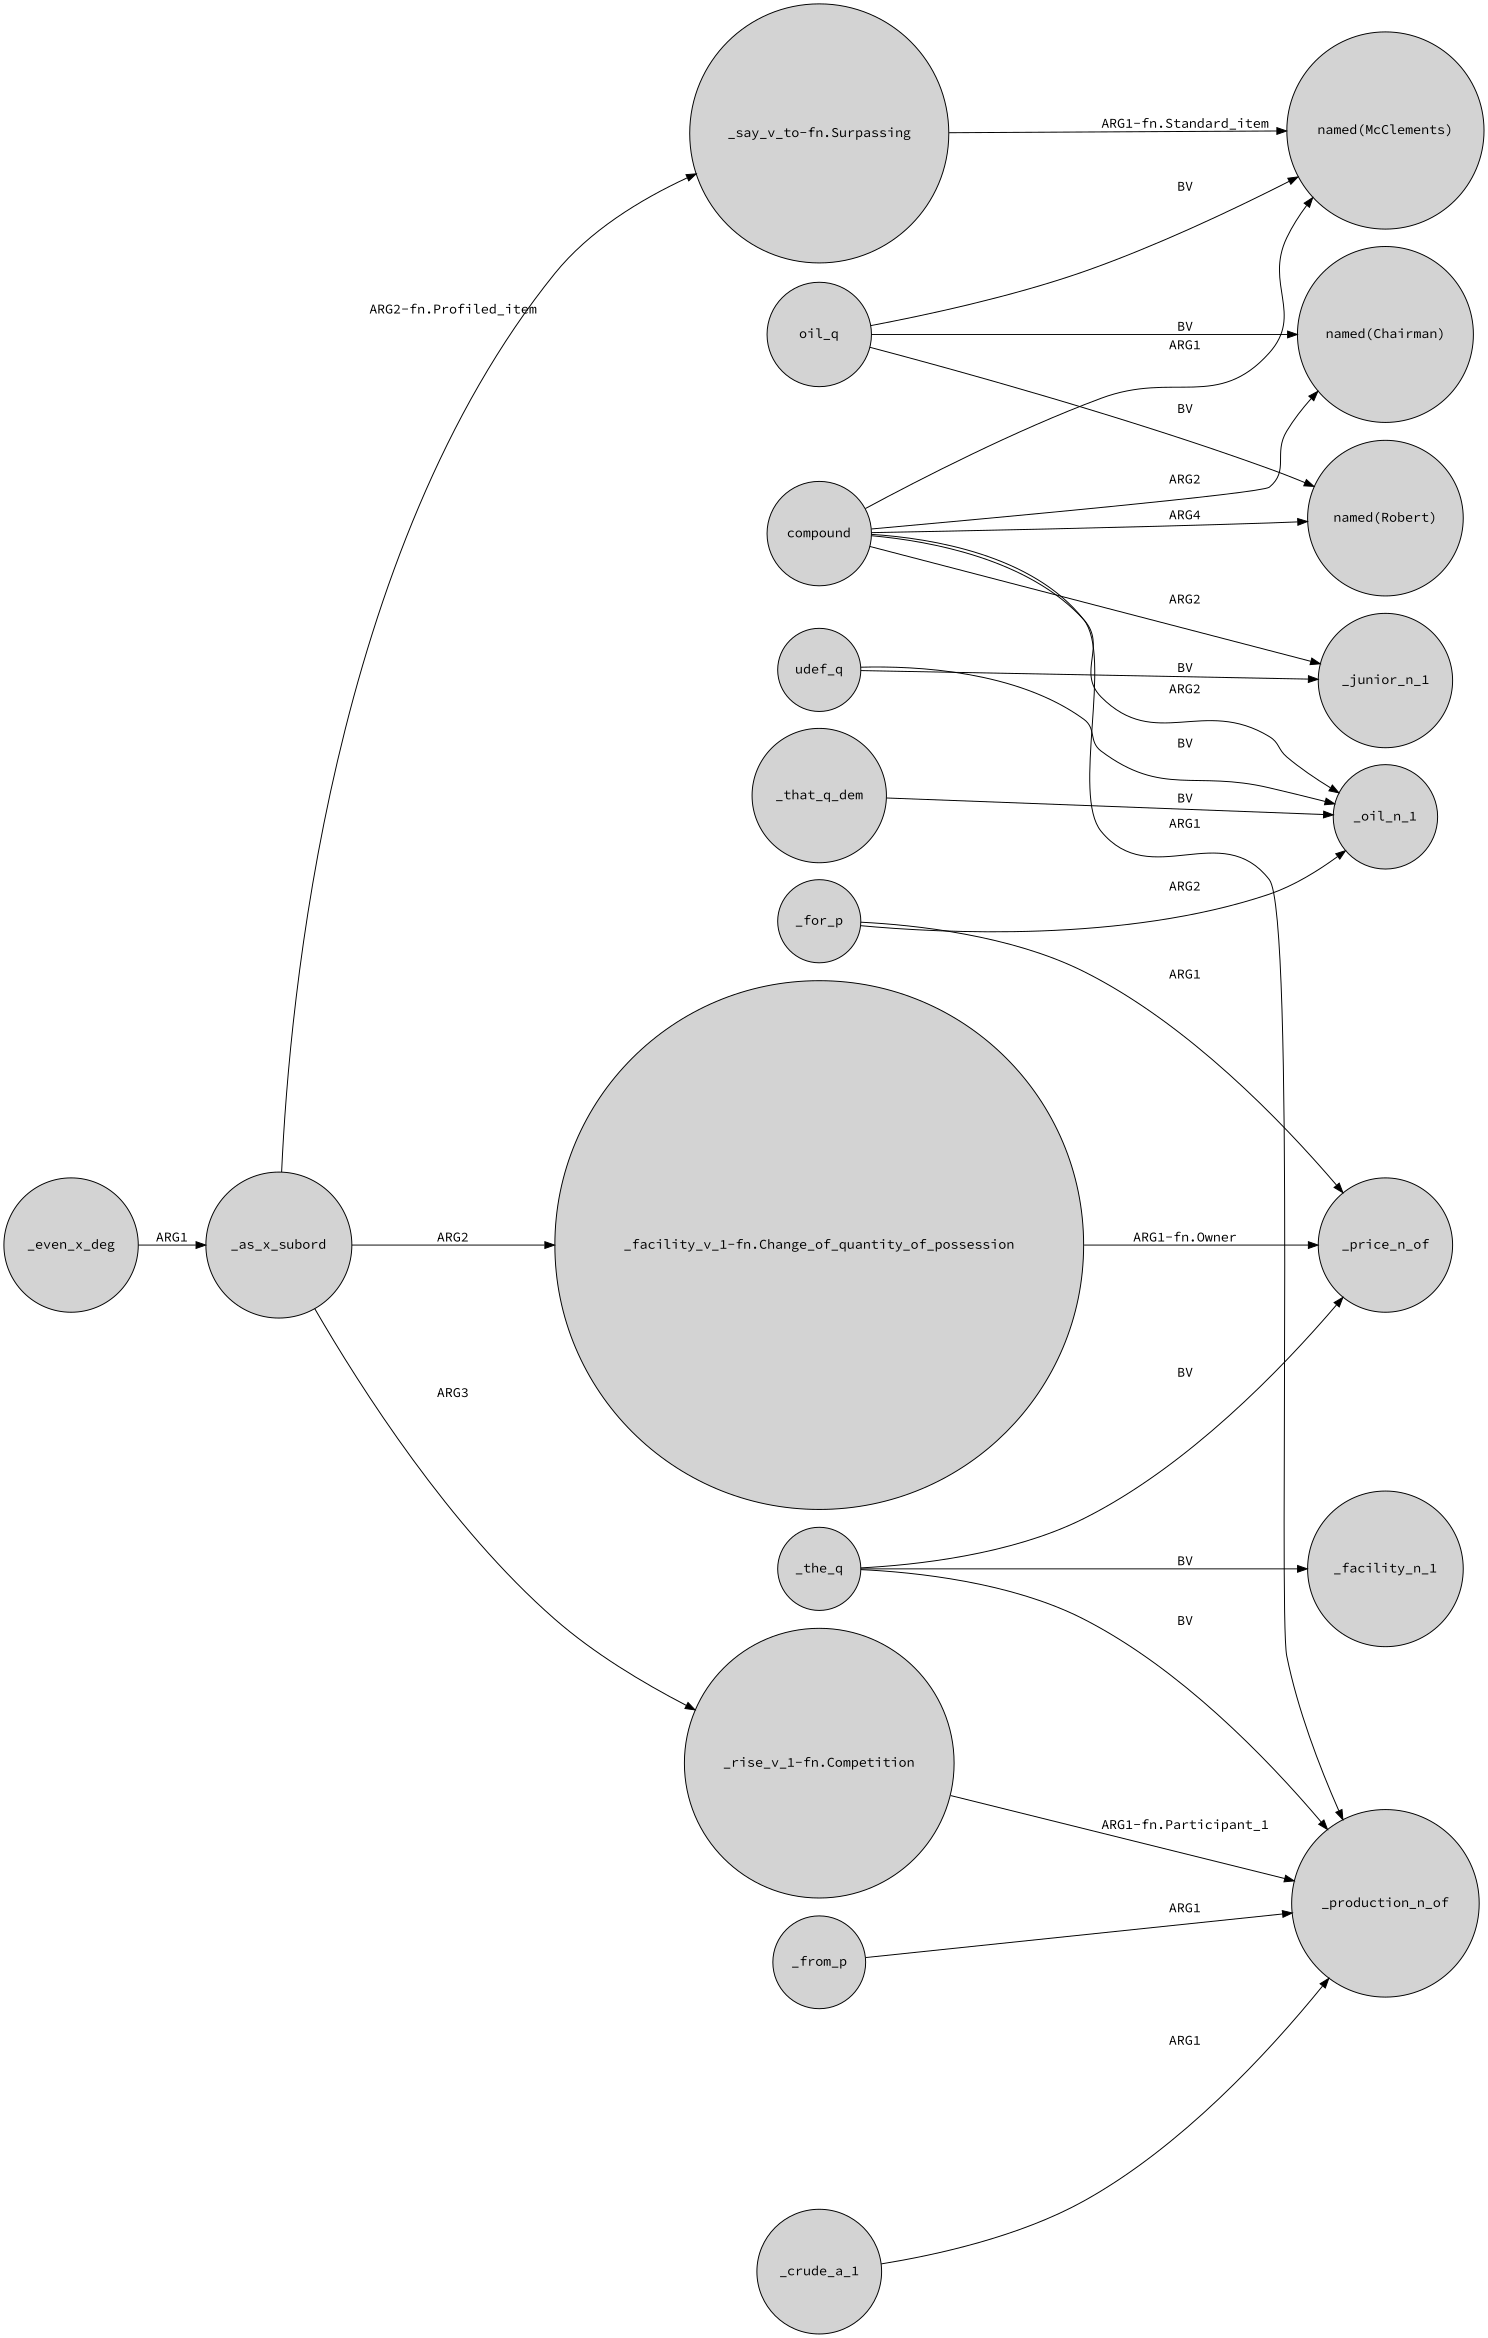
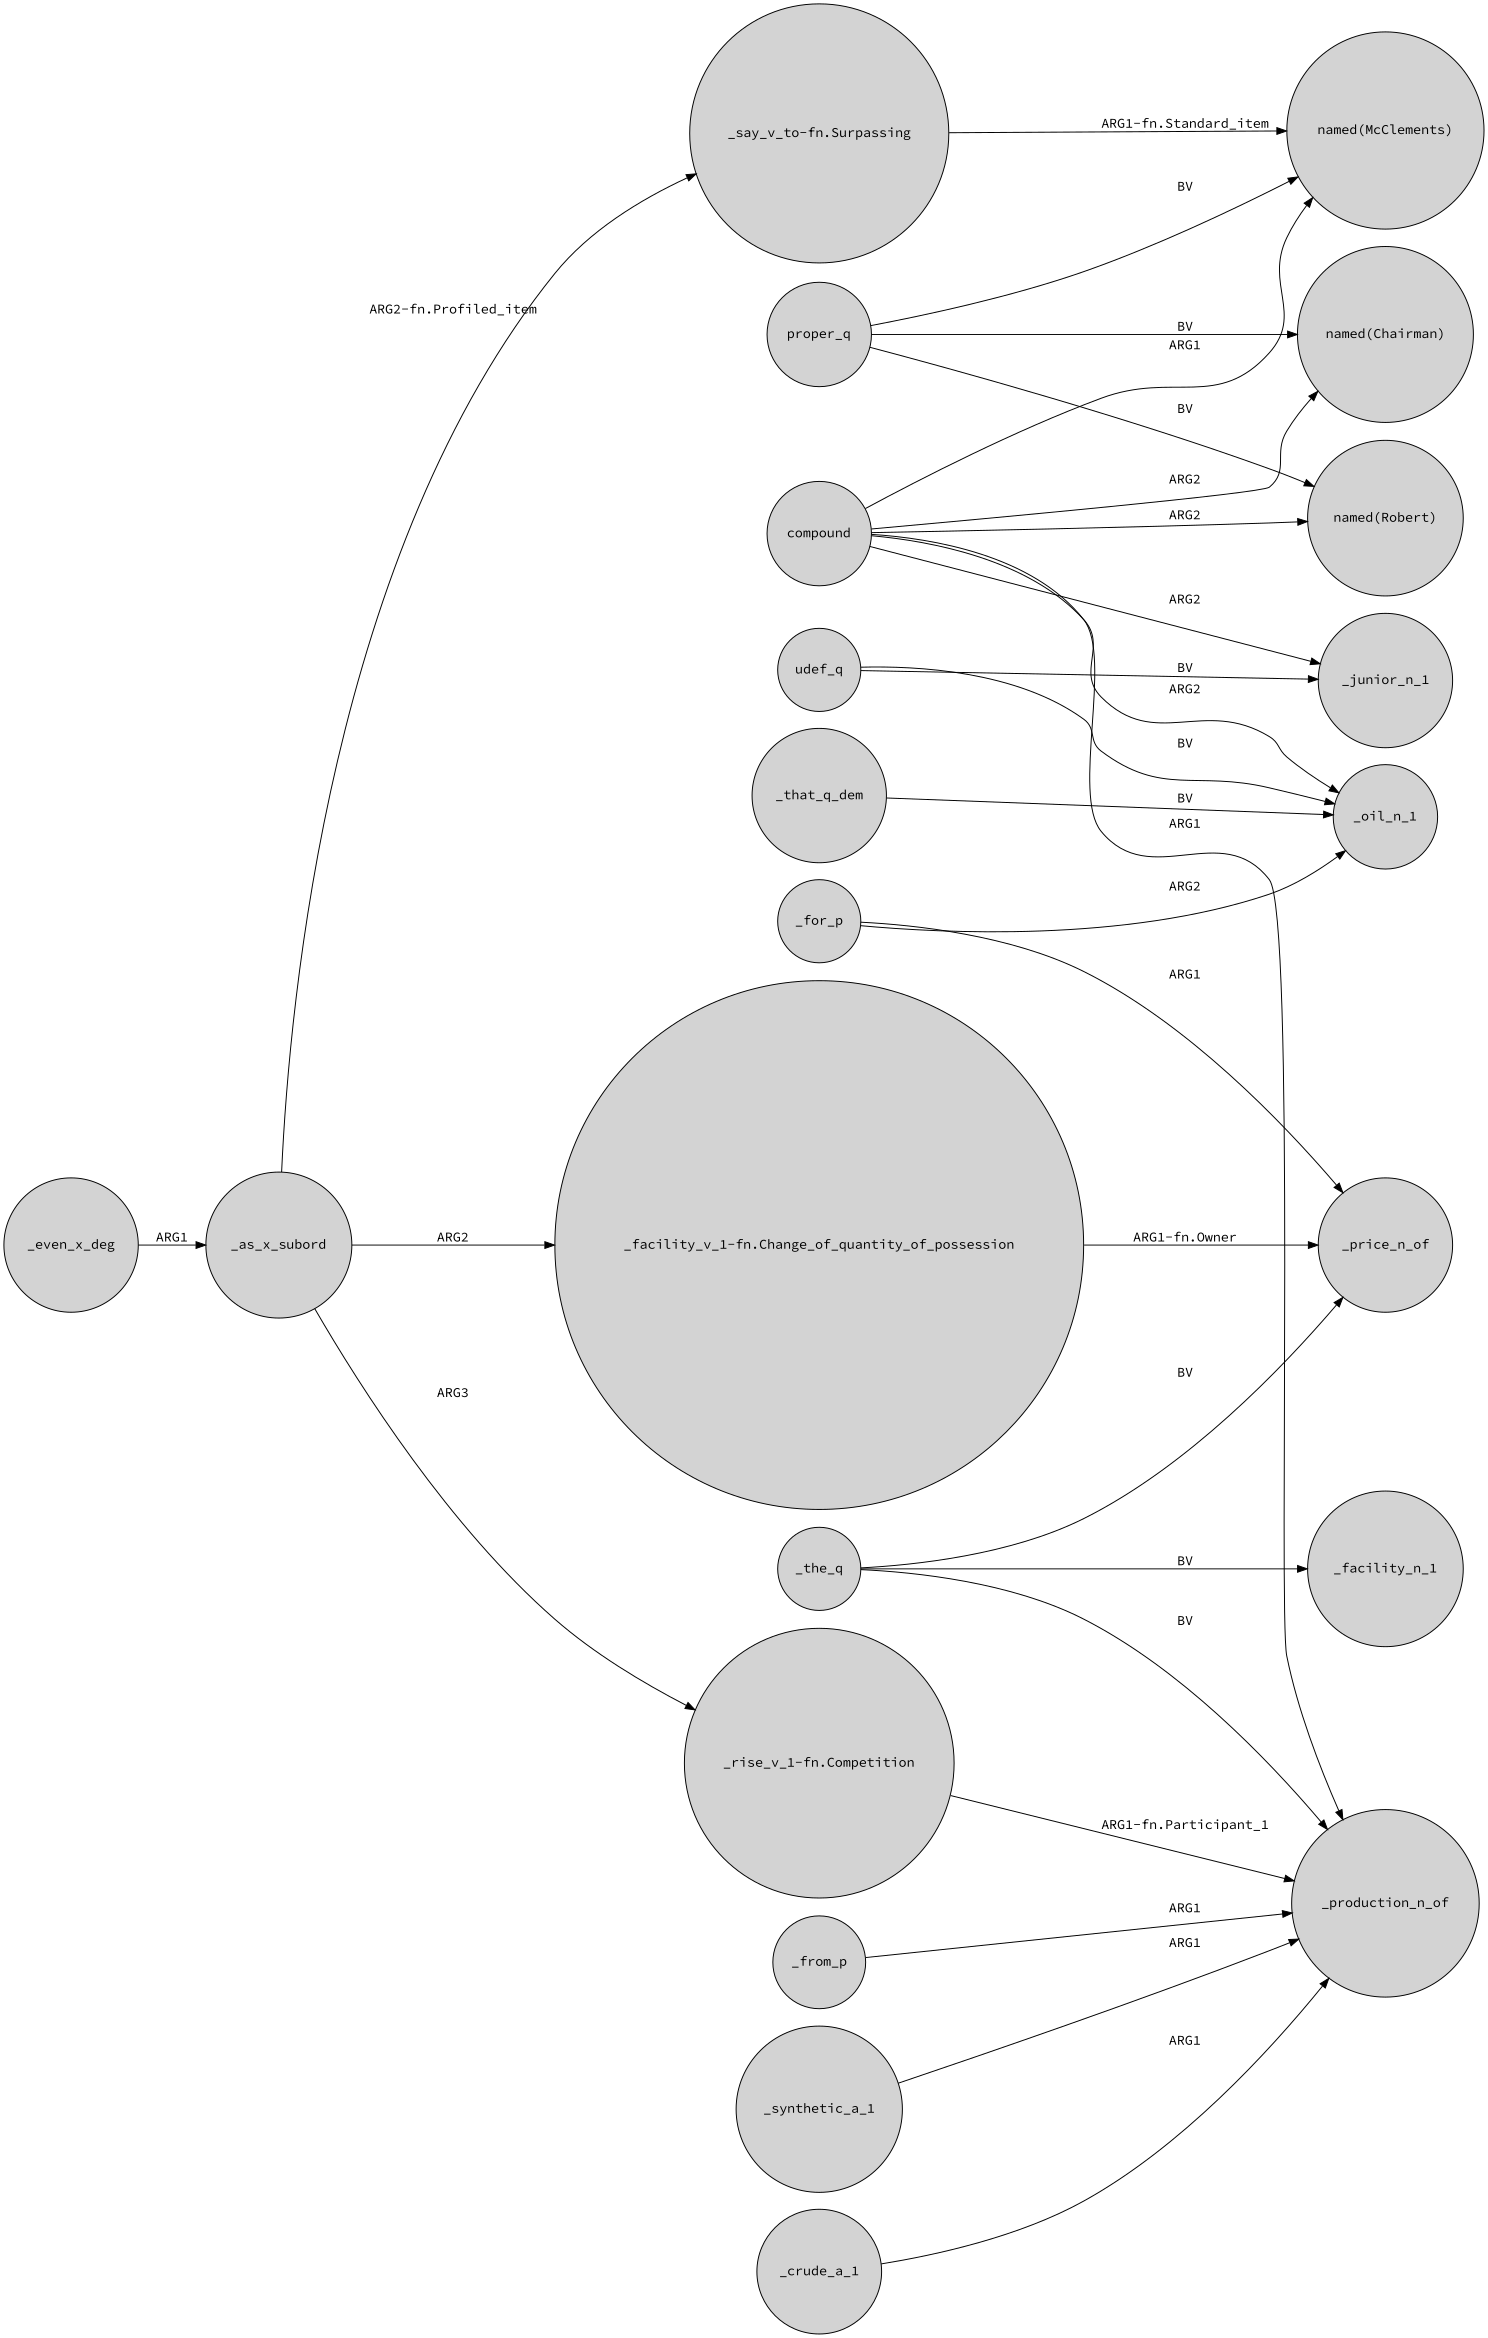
(819, 334) -> (819, 334)
(1185, 516) -> (1185, 516)
none -> (819, 2109)
